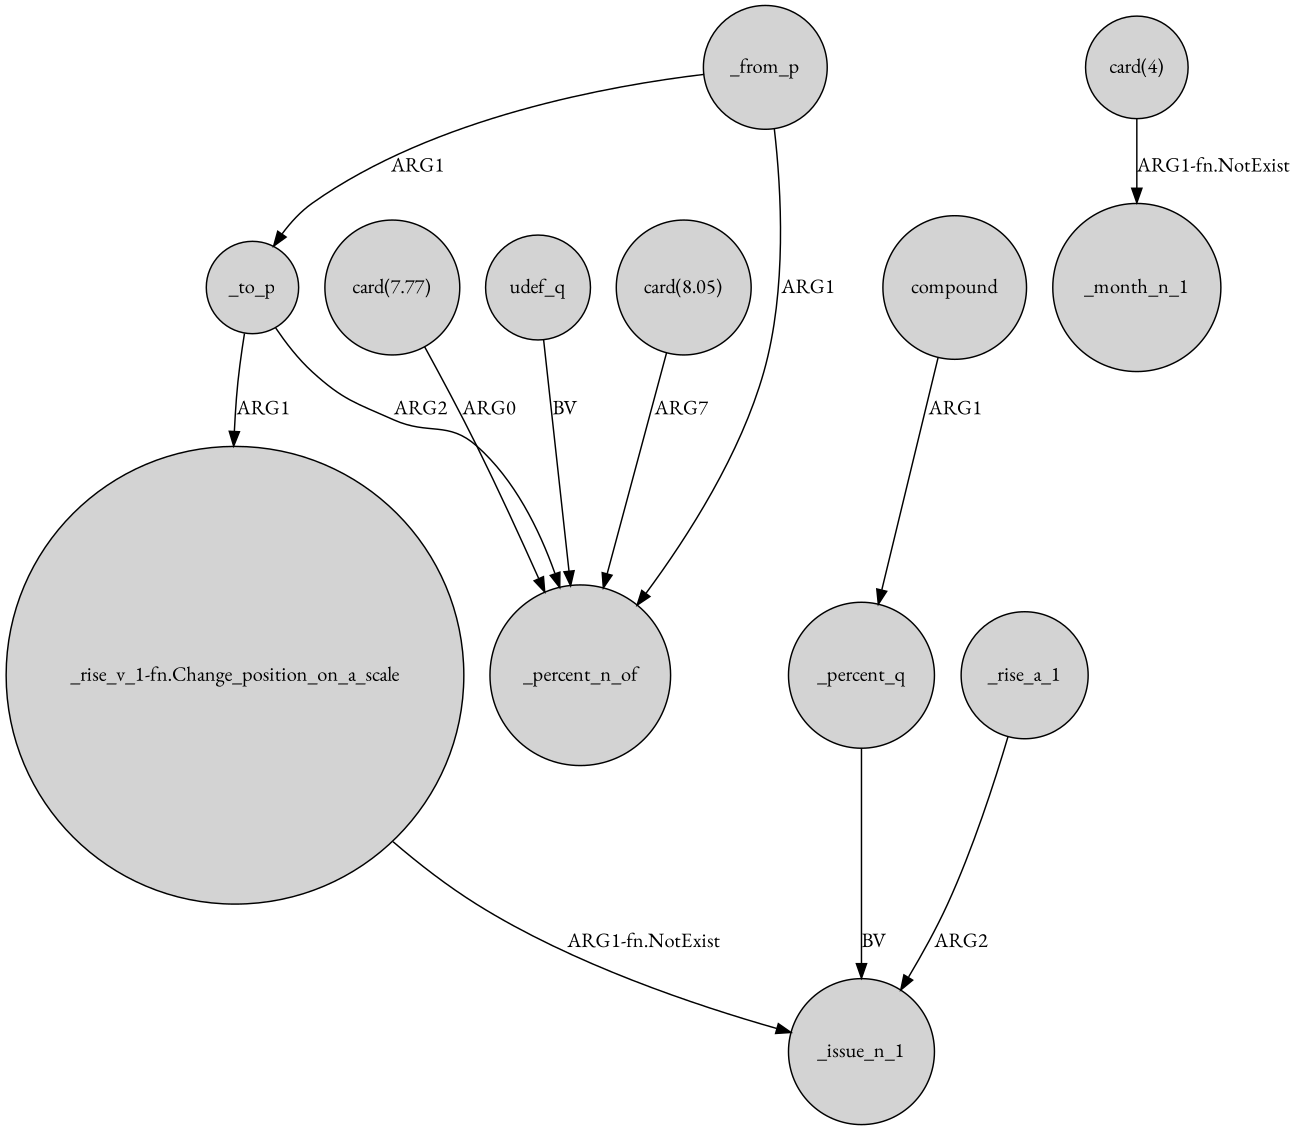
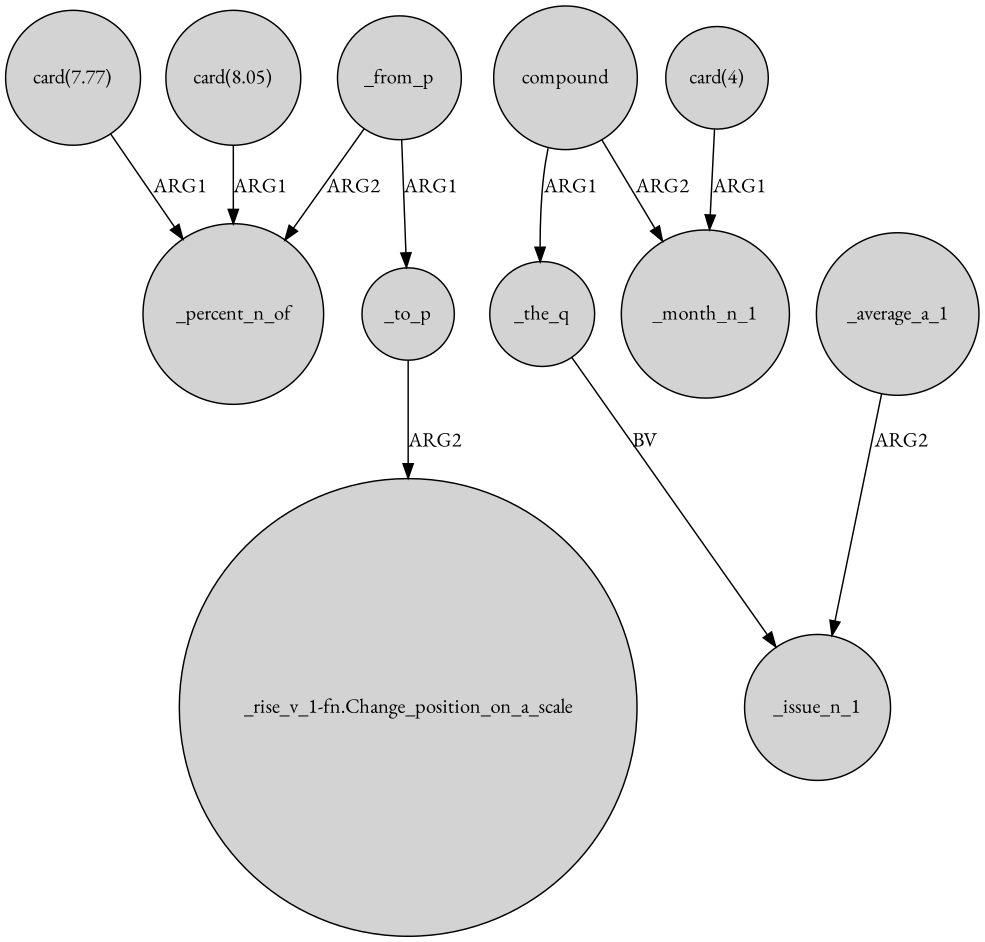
(1214, 166) -> (740, 187)
none -> (628, 184)
(538, 288) -> none
(808, 288) -> (354, 187)
(263, 409) -> (435, 441)
(489, 409) -> (180, 187)
(682, 409) -> (260, 187)
(436, 429) -> none
(861, 675) -> (542, 314)
(1025, 675) -> (898, 314)
(575, 956) -> none
